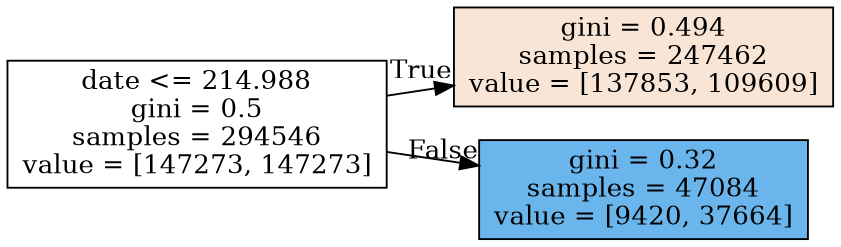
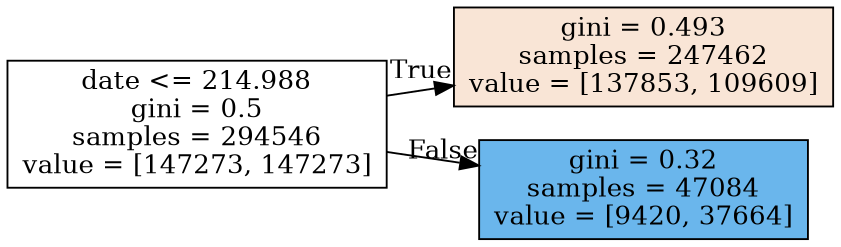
(644, 57) -> (644, 57)
